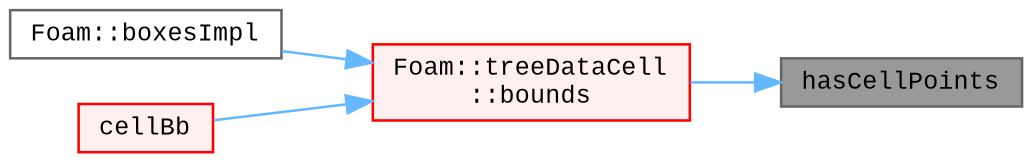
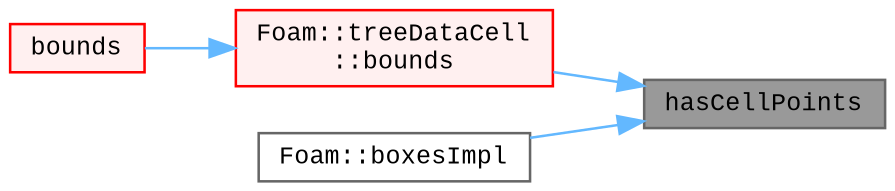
(314, 55) -> (574, 131)
(146, 128) -> (77, 48)
